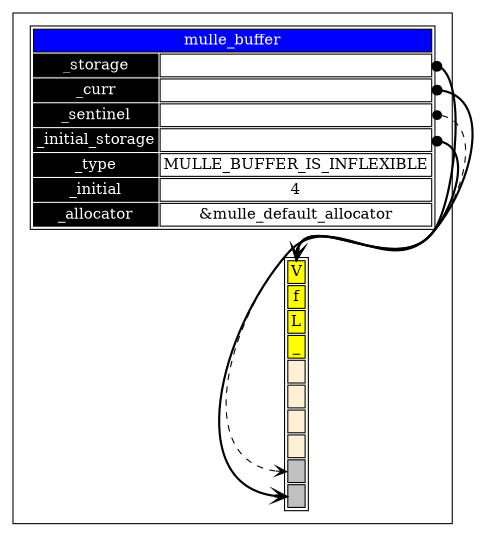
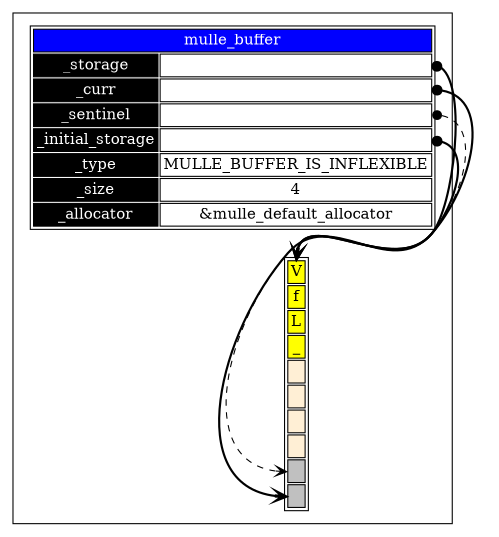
(96, 189) -> (96, 189)
